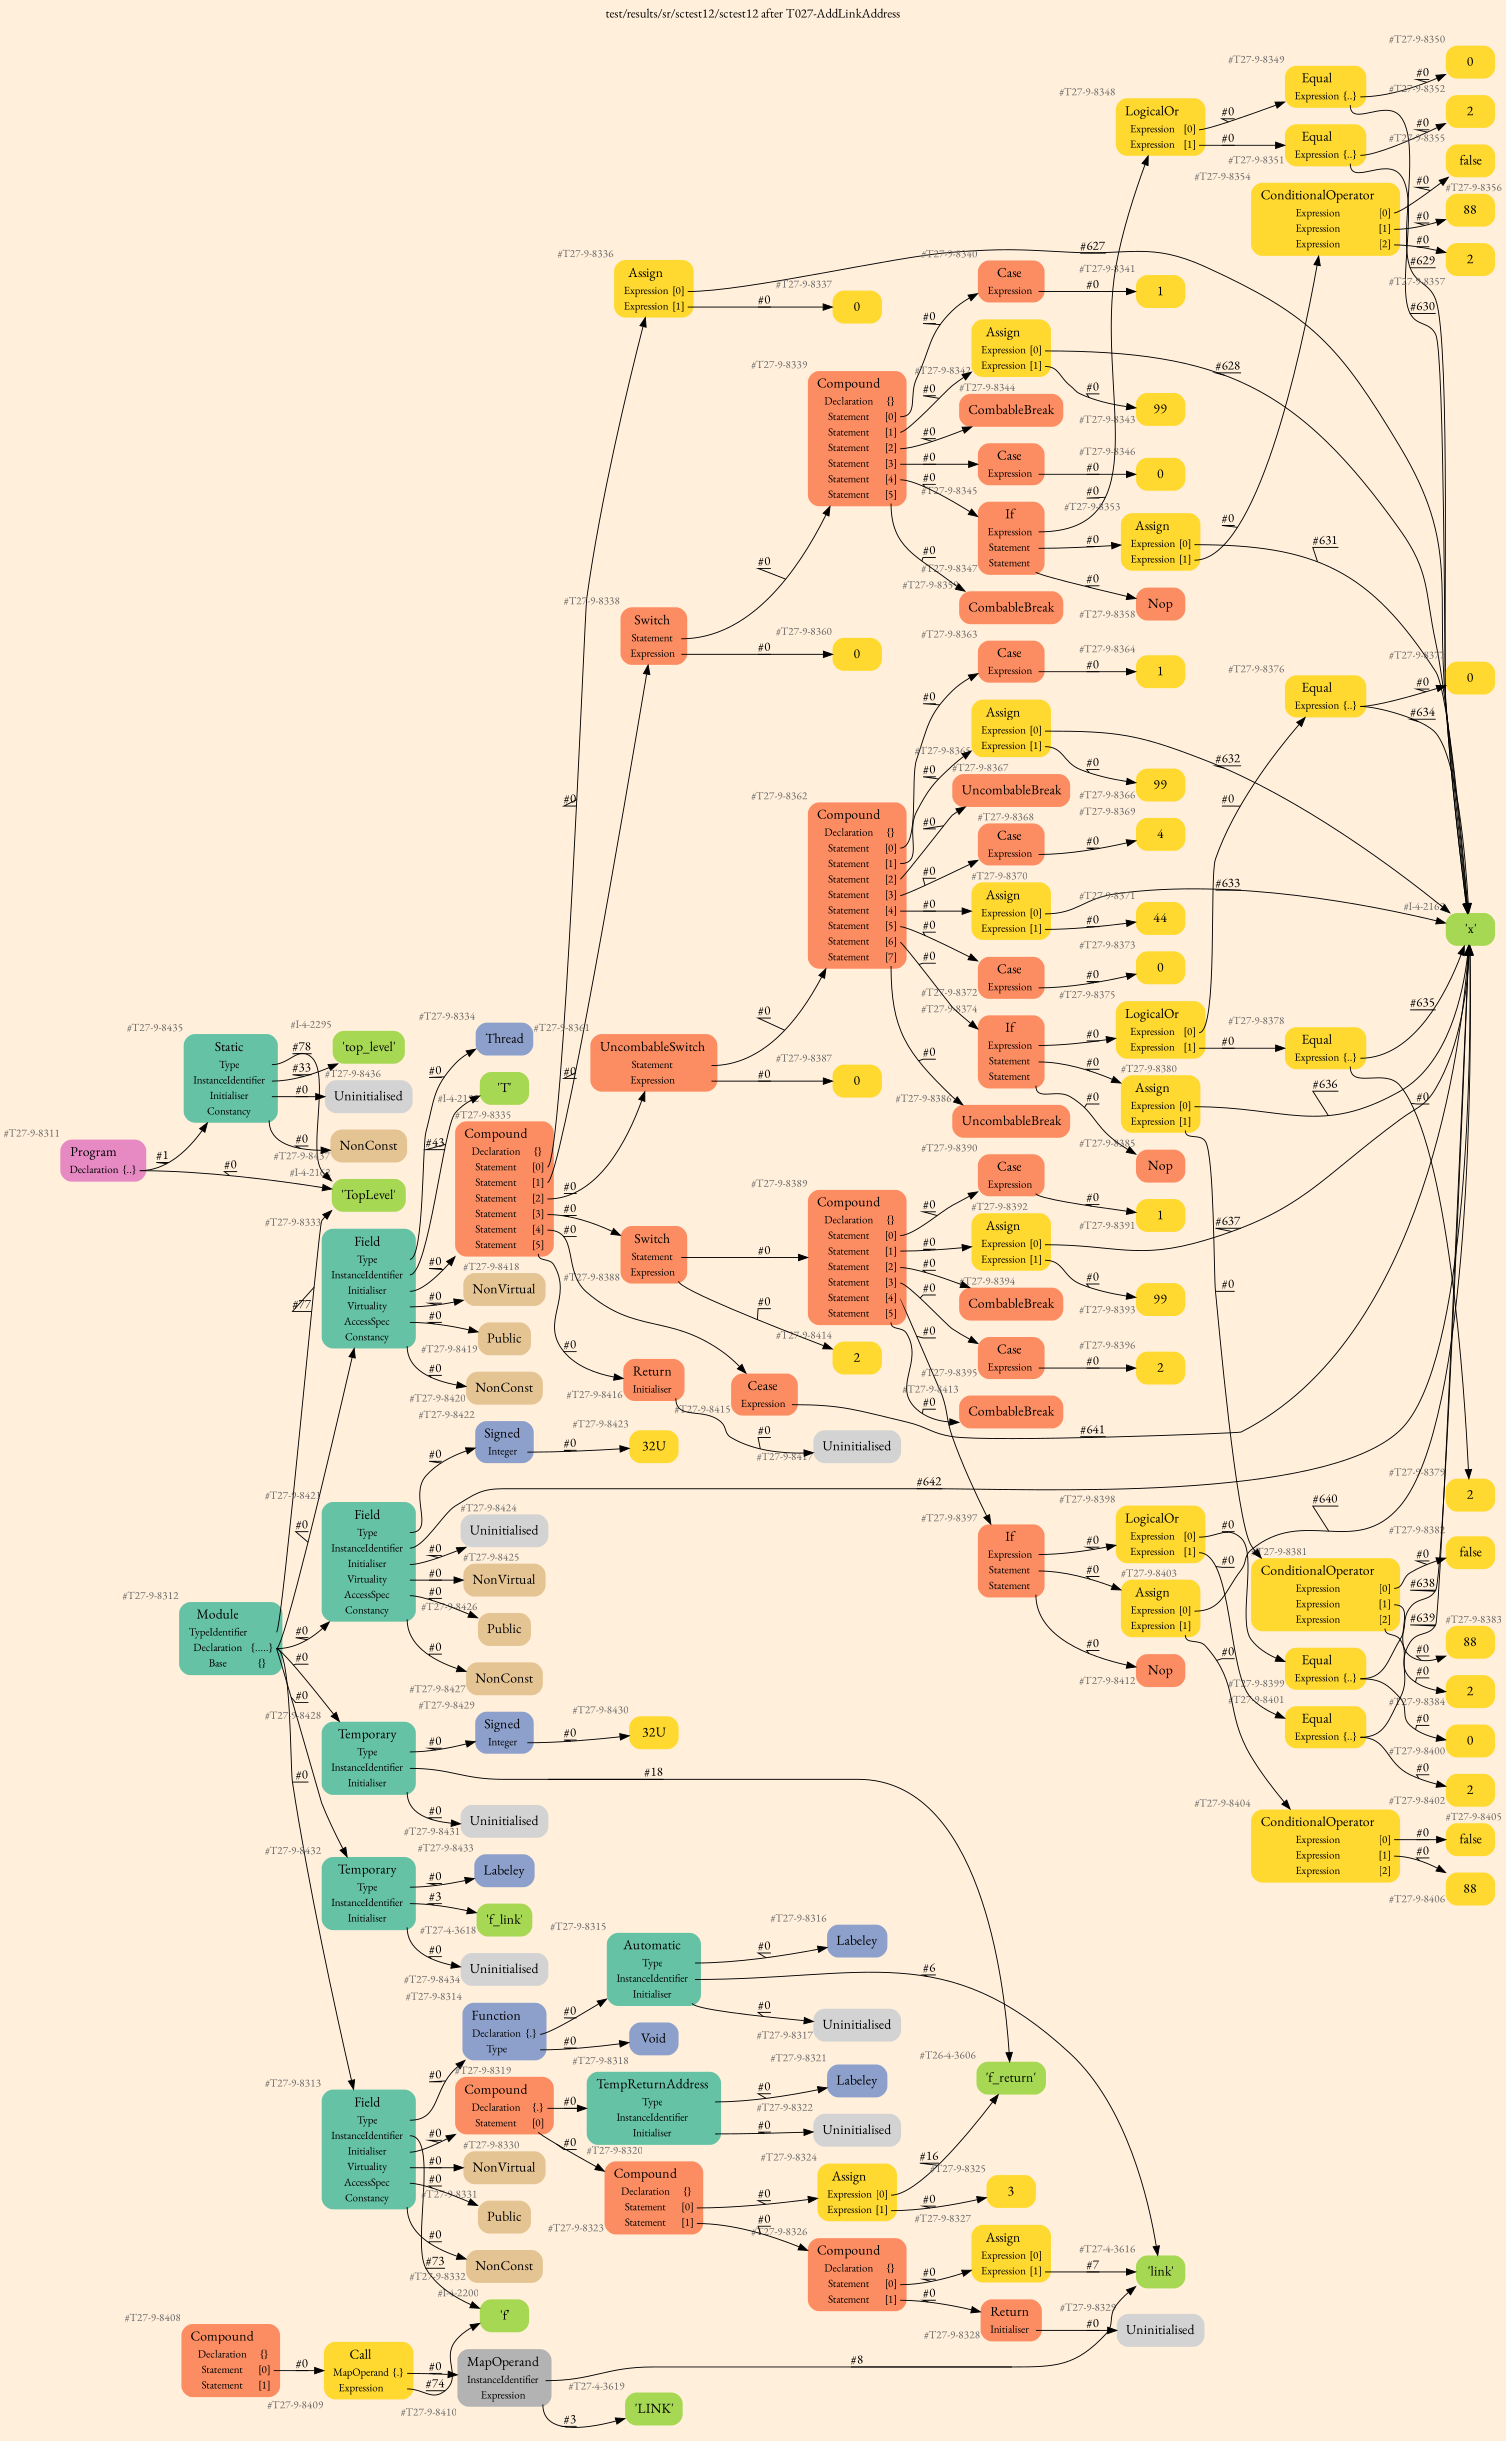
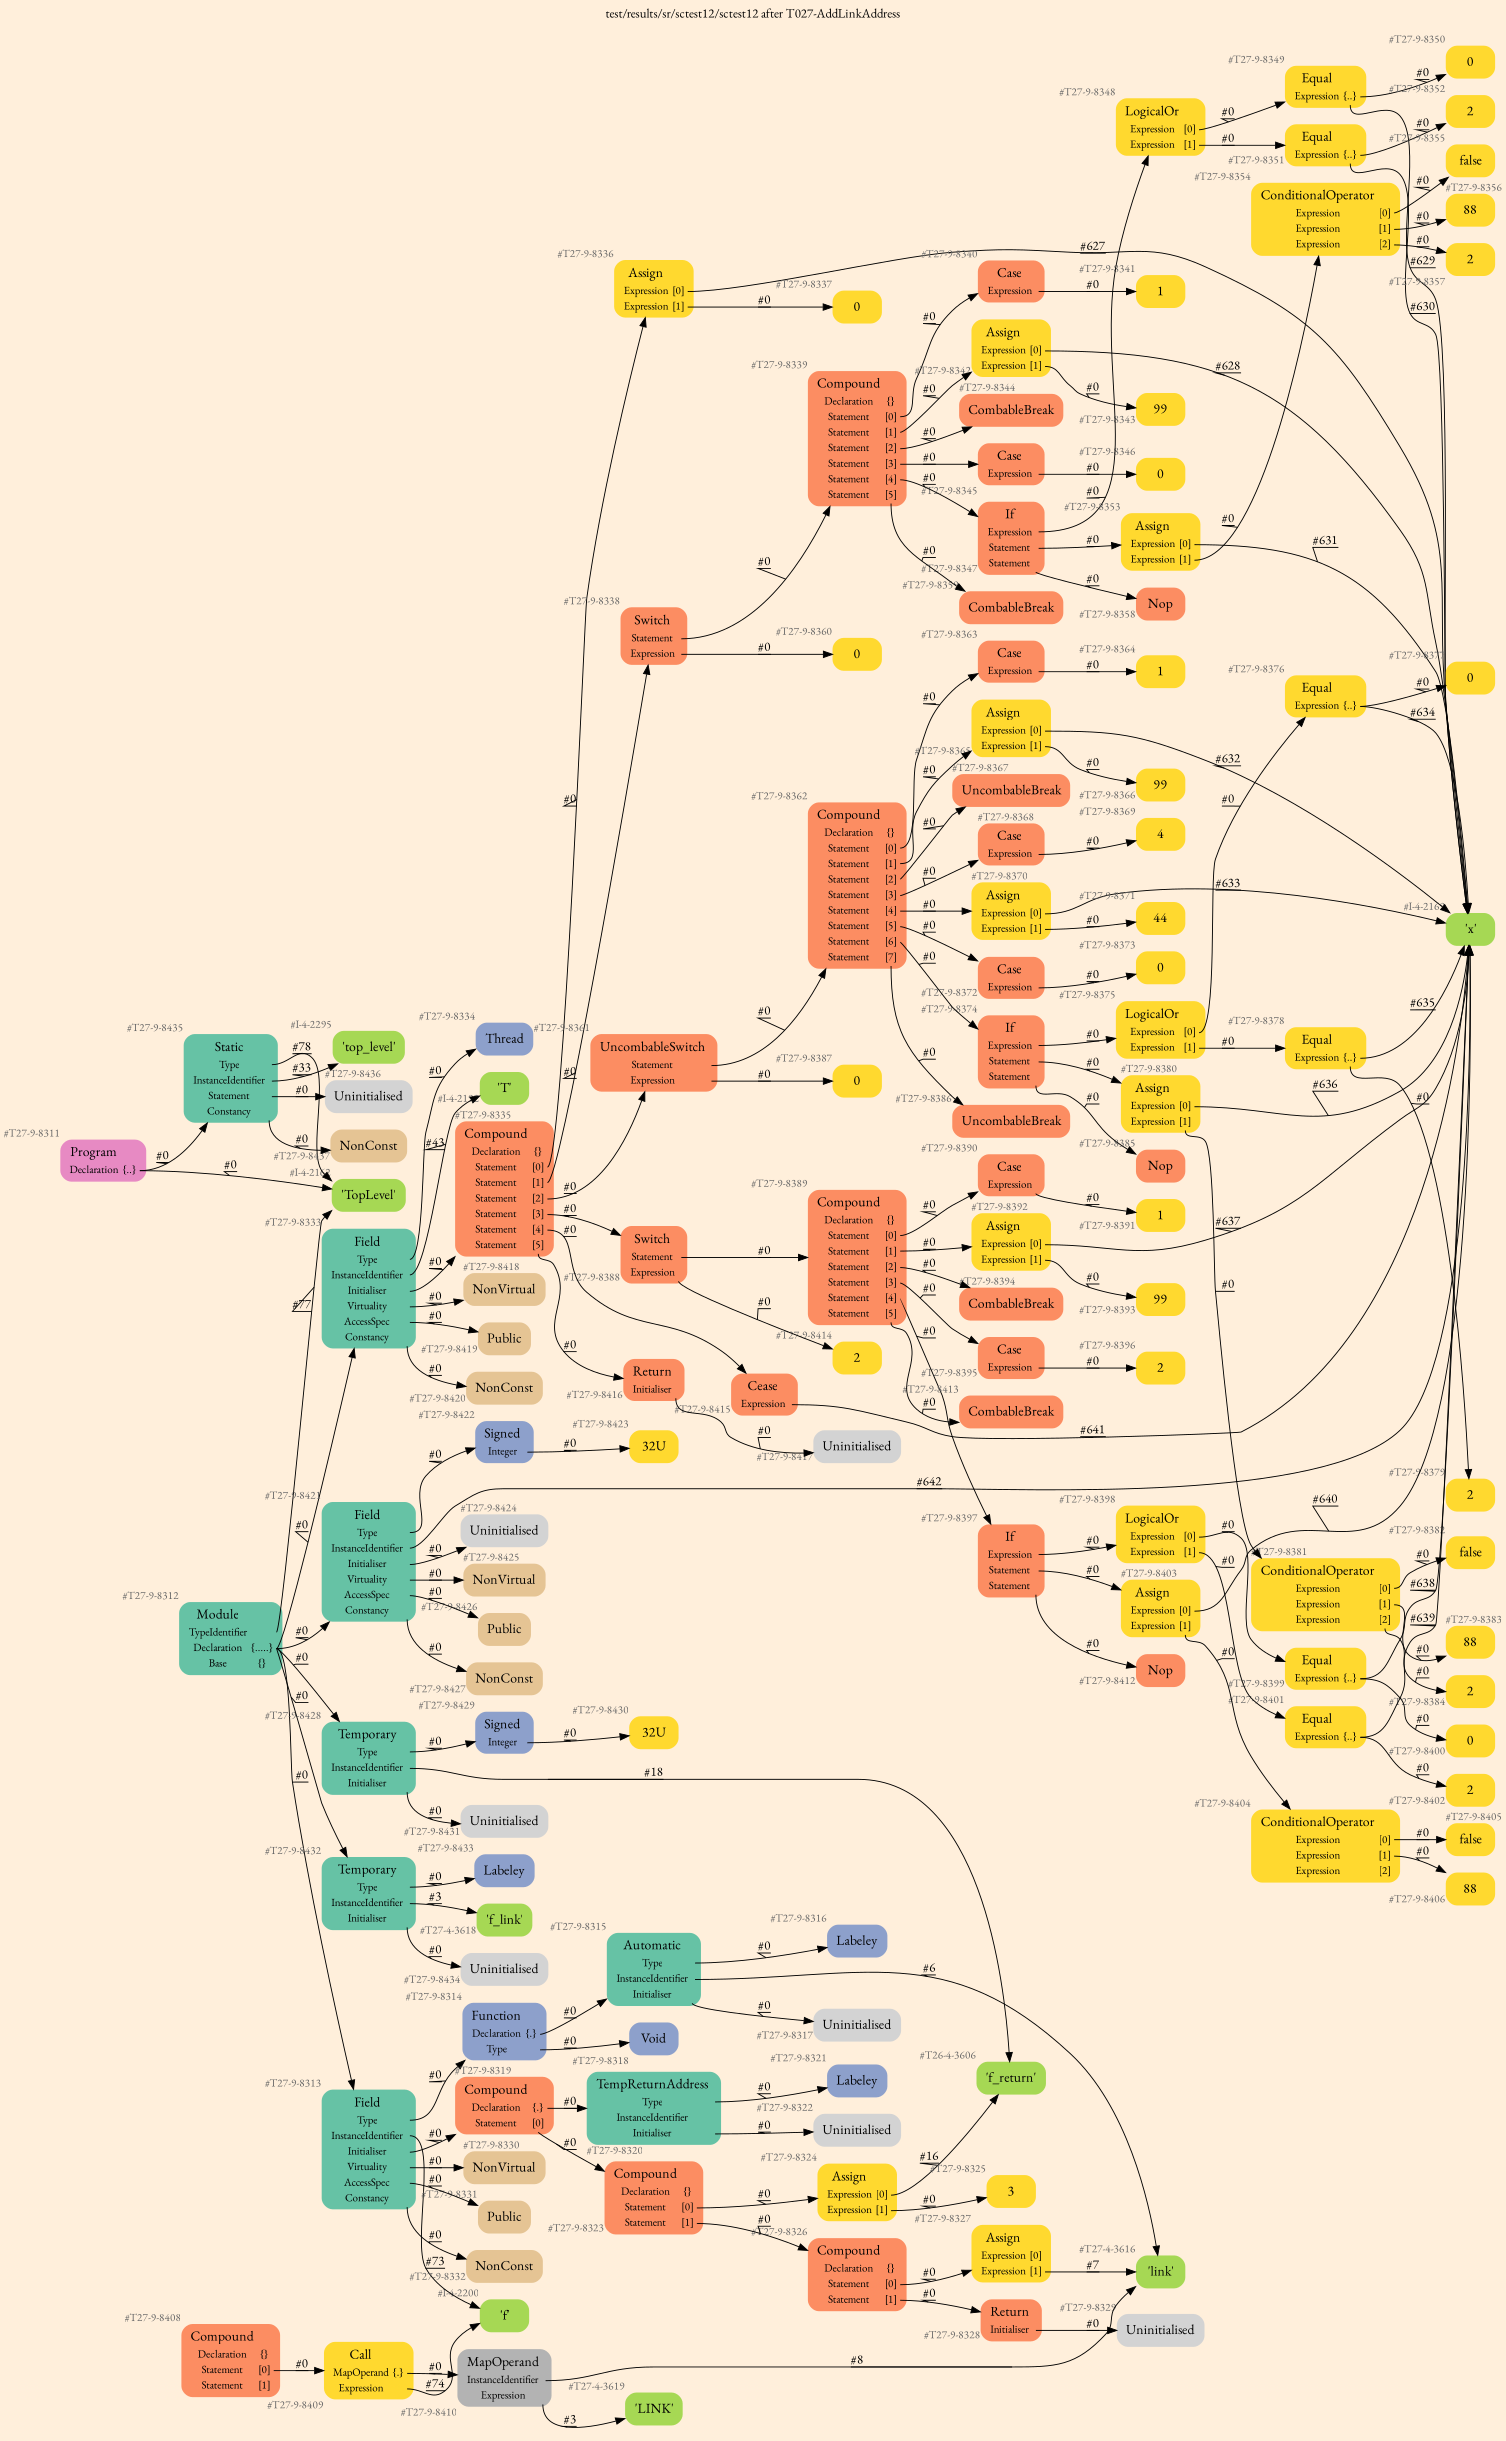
(229, 1096) -> (229, 1096)
(163, 1156) -> (163, 1156)
